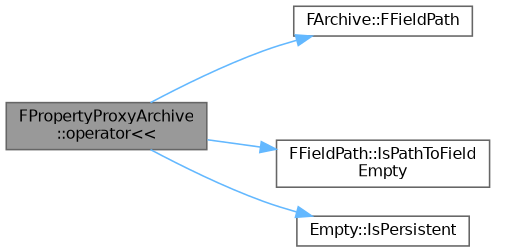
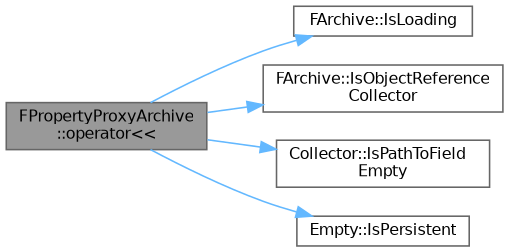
(383, 21) -> (383, 21)
none -> (383, 89)
(383, 164) -> (383, 164)
